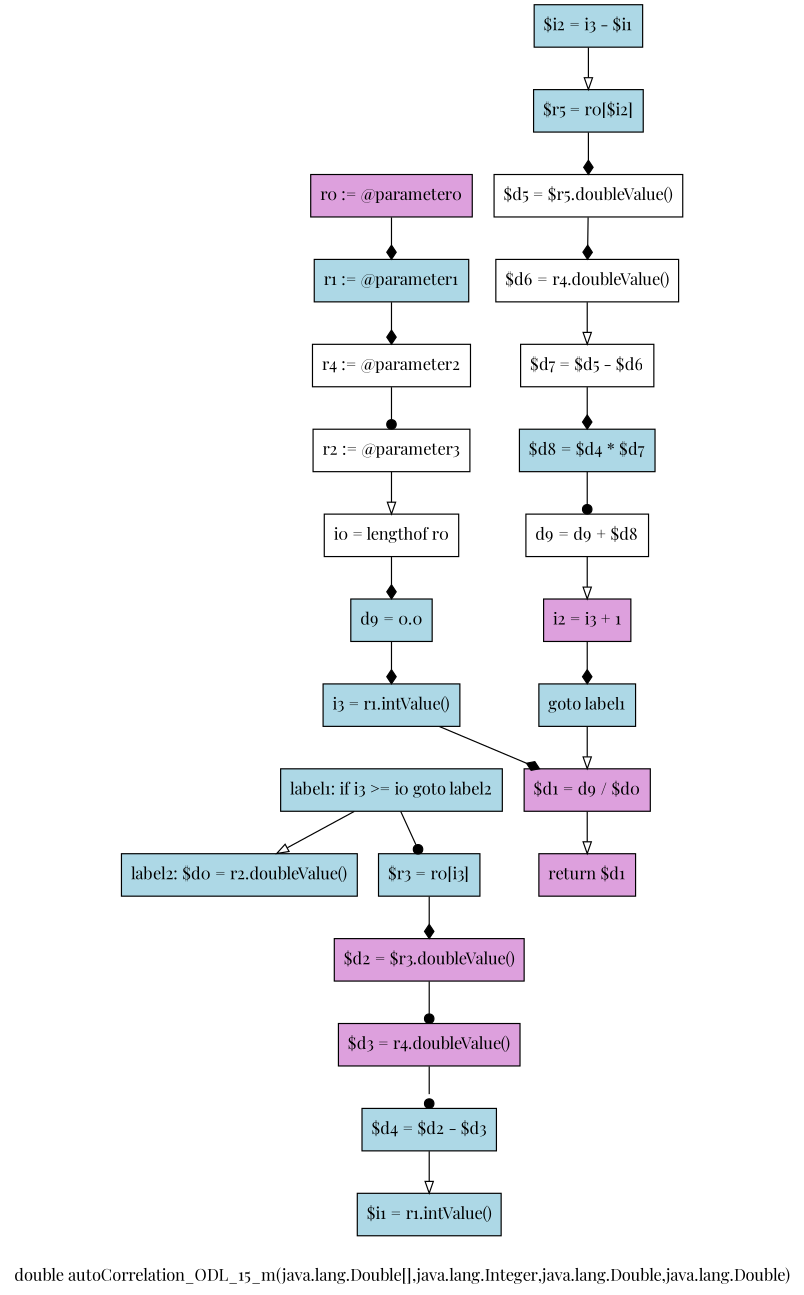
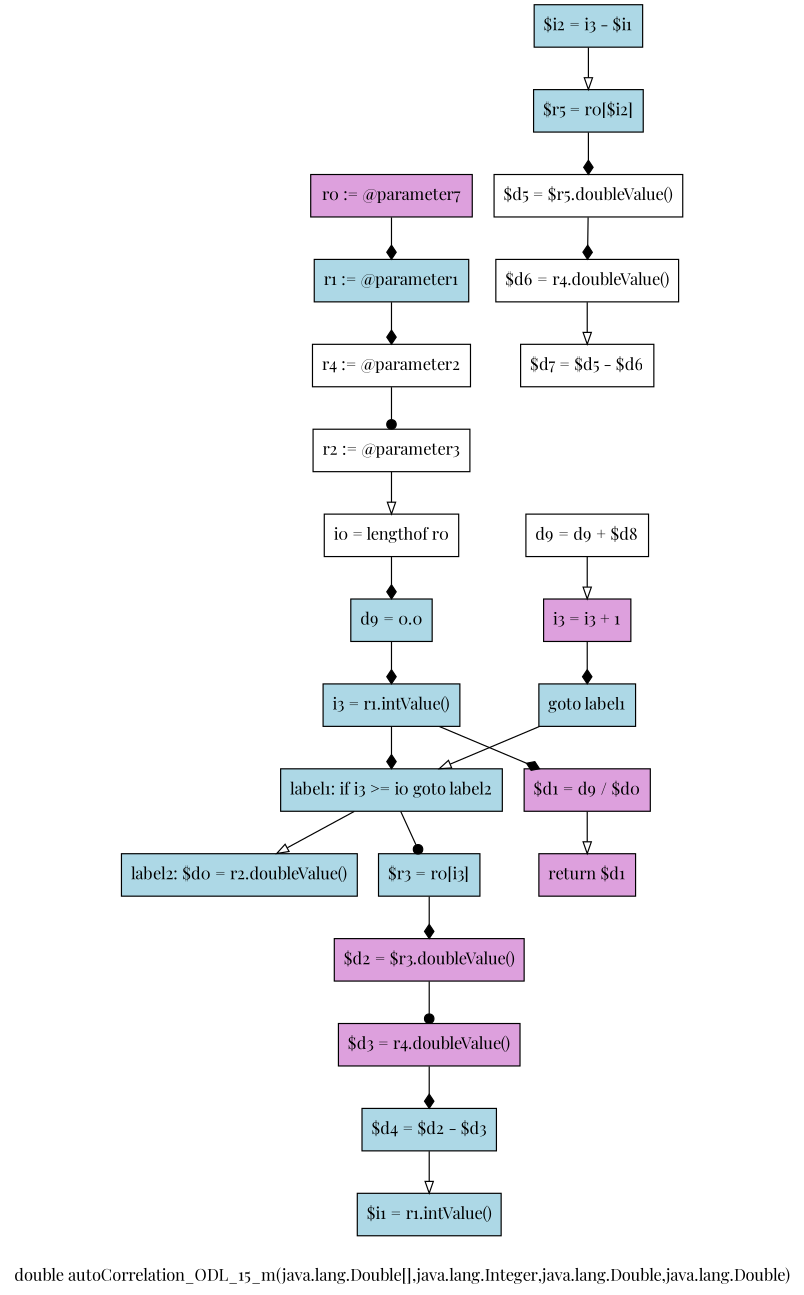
(391, 196) -> (391, 196)
(587, 450) -> none
(587, 620) -> (587, 620)
none -> (391, 741)
(587, 742) -> (499, 743)
(429, 1080) -> (429, 1080)
